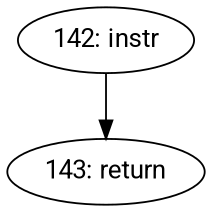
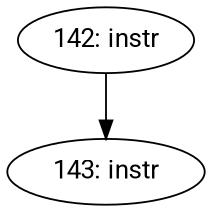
(106, 172) -> (106, 172)
